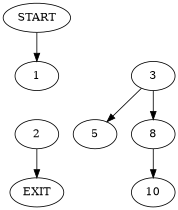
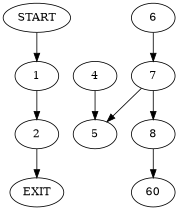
none -> (153, 18)
none -> (95, 76)
(153, 76) -> (153, 76)
none -> (37, 101)
(153, 192) -> (153, 192)
